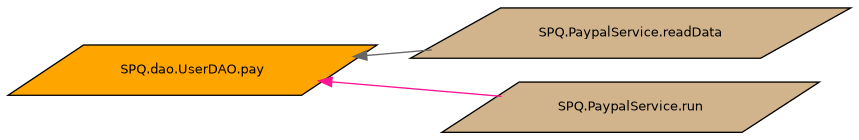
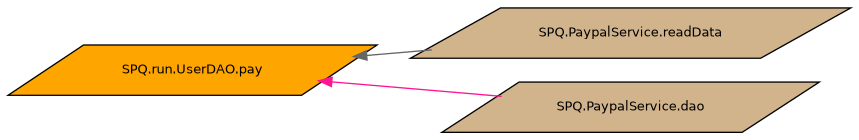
(193, 70) -> (193, 70)
(631, 107) -> (631, 107)
